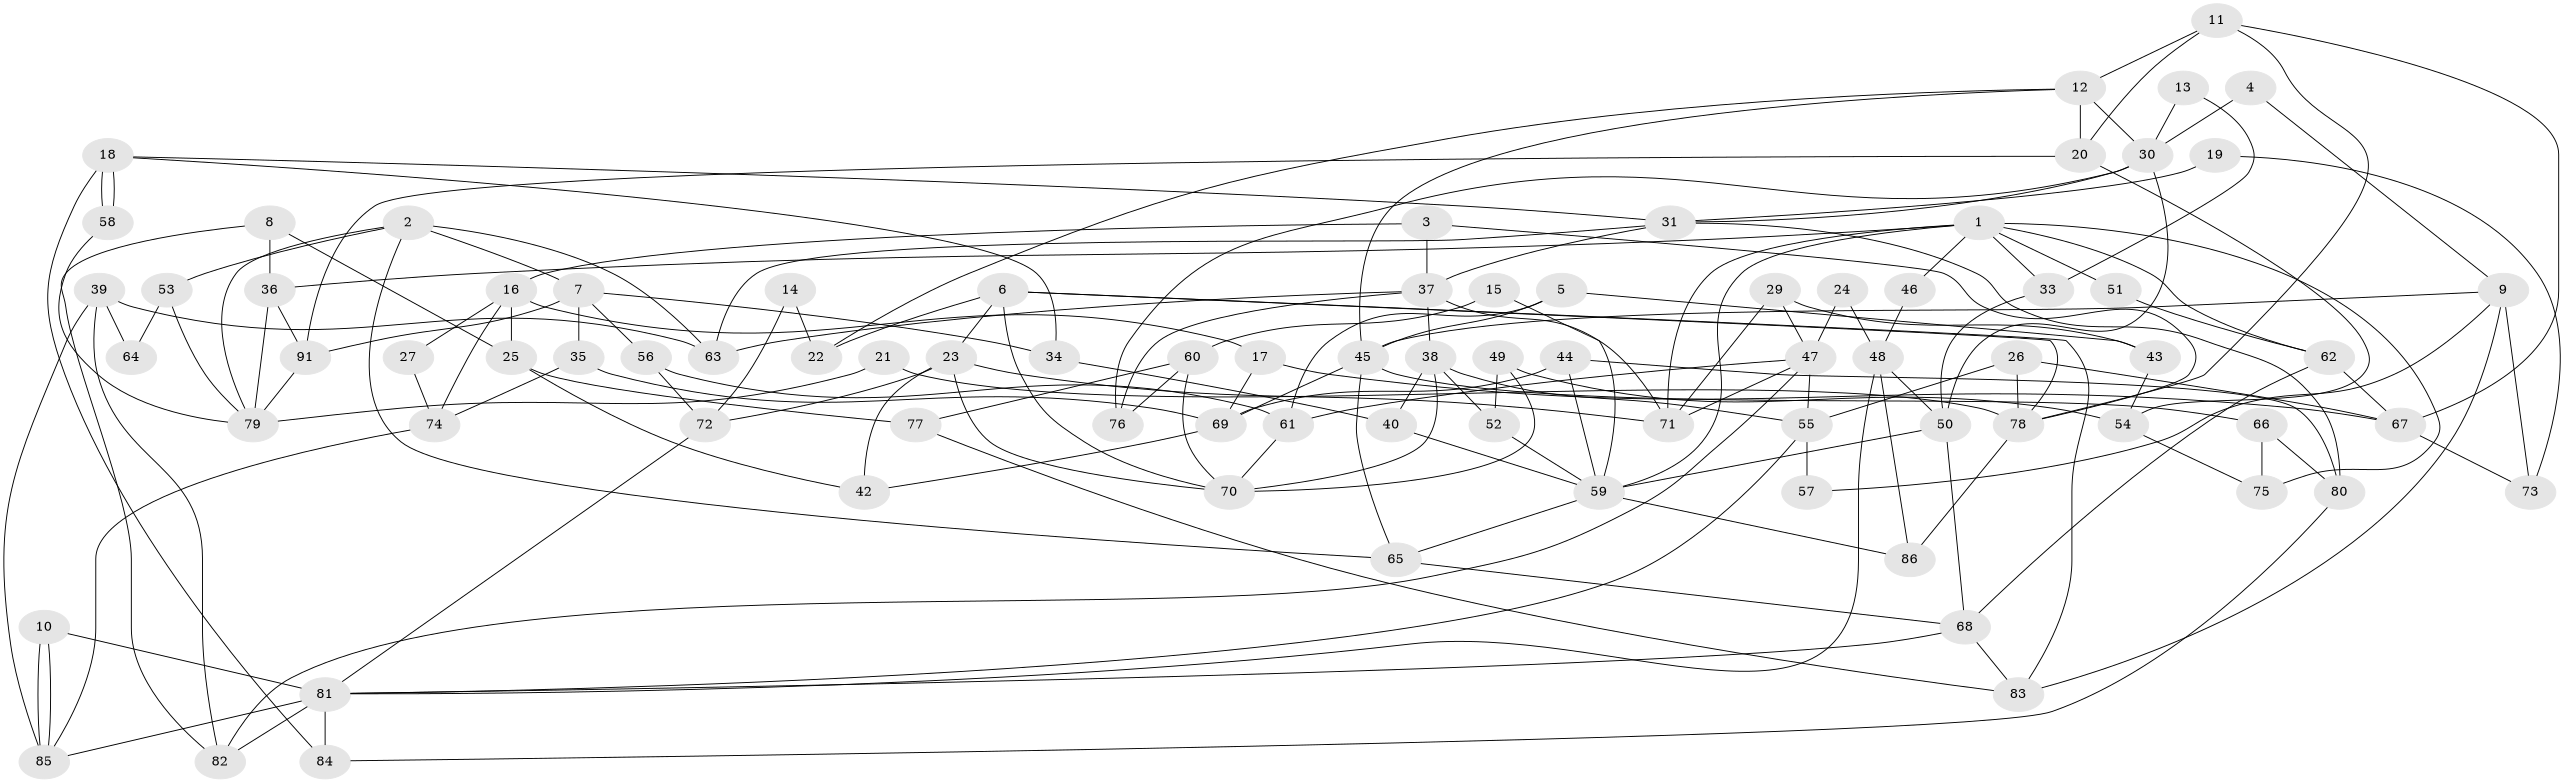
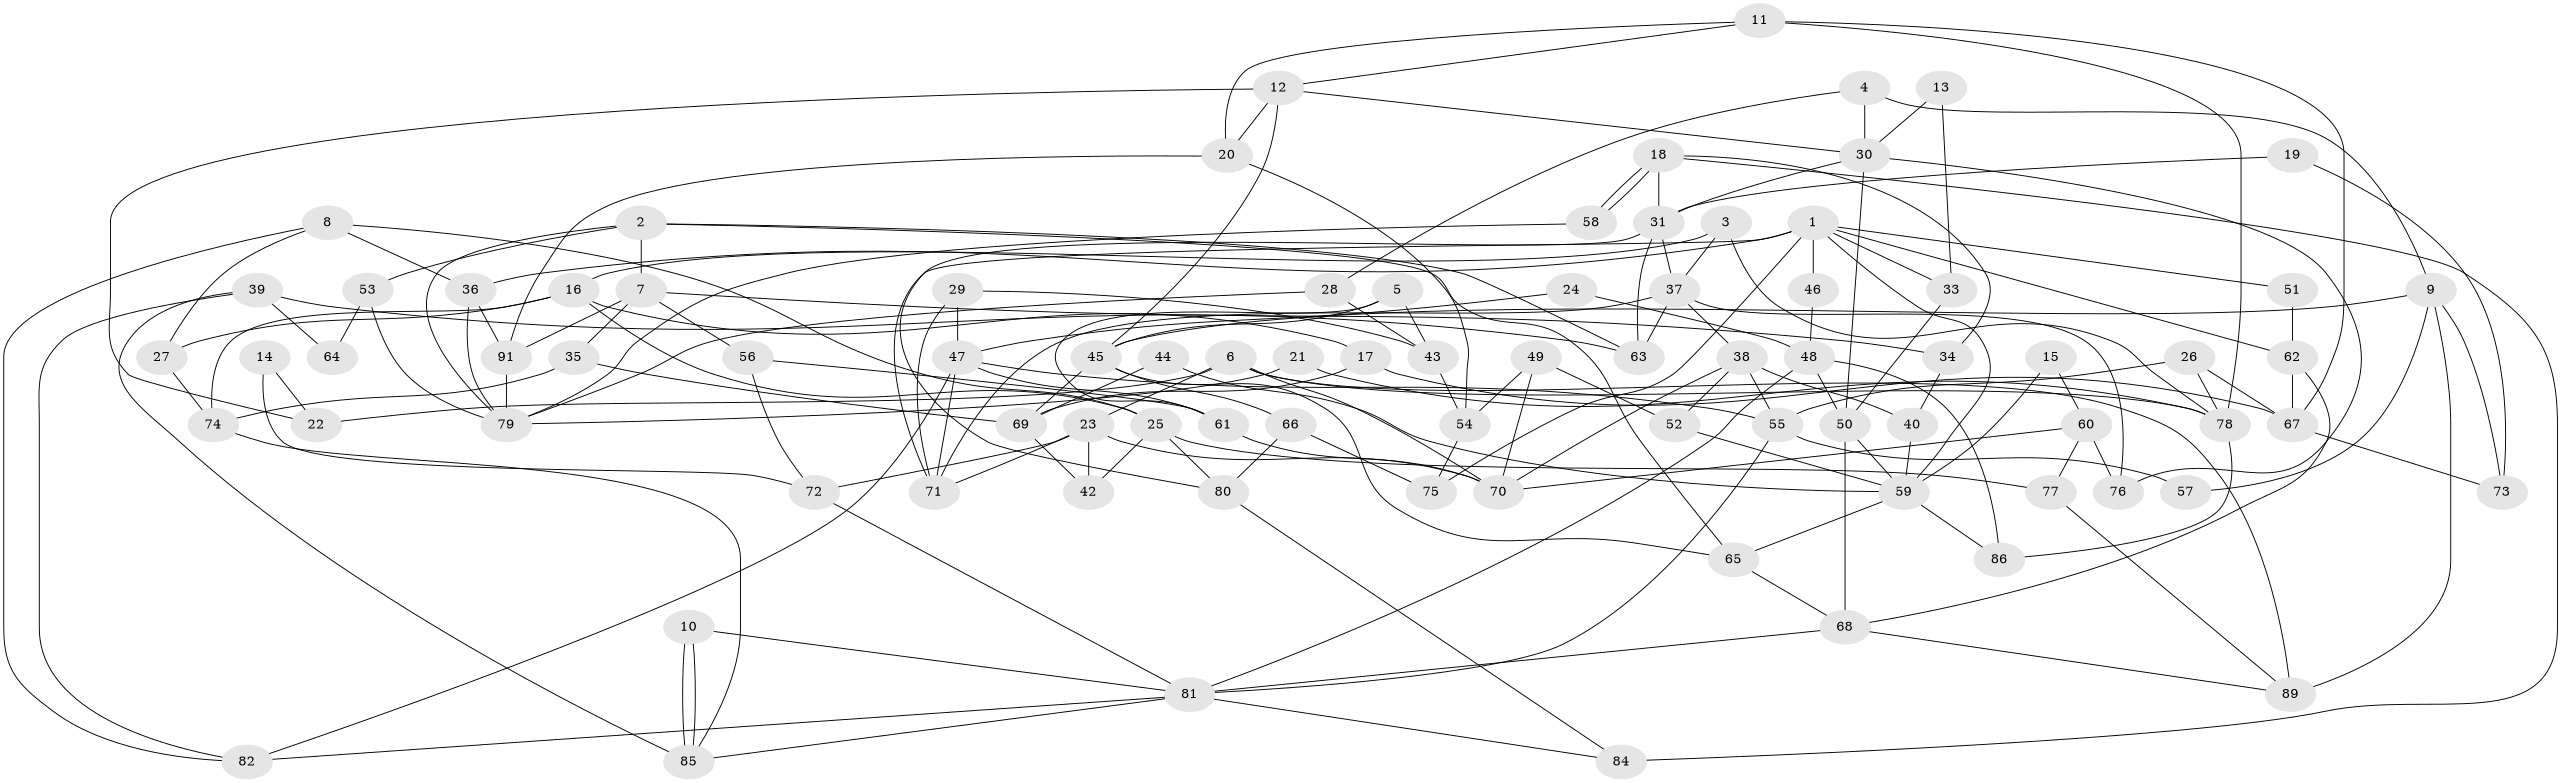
none -> (226, 272)
none -> (1330, 290)
(1984, 379) -> (1193, 462)
(2019, 695) -> (2291, 695)
